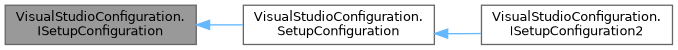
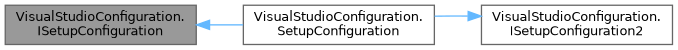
(465, 34) -> (451, 16)
